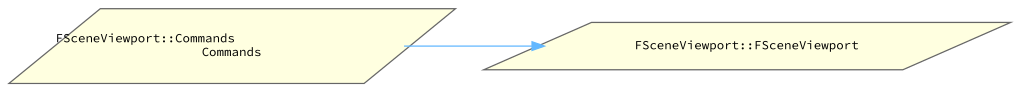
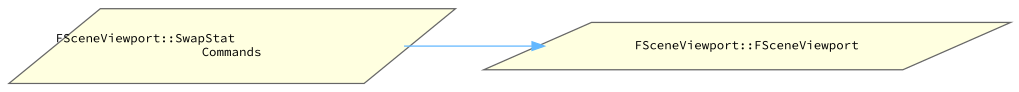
(232, 46) -> (232, 46)
